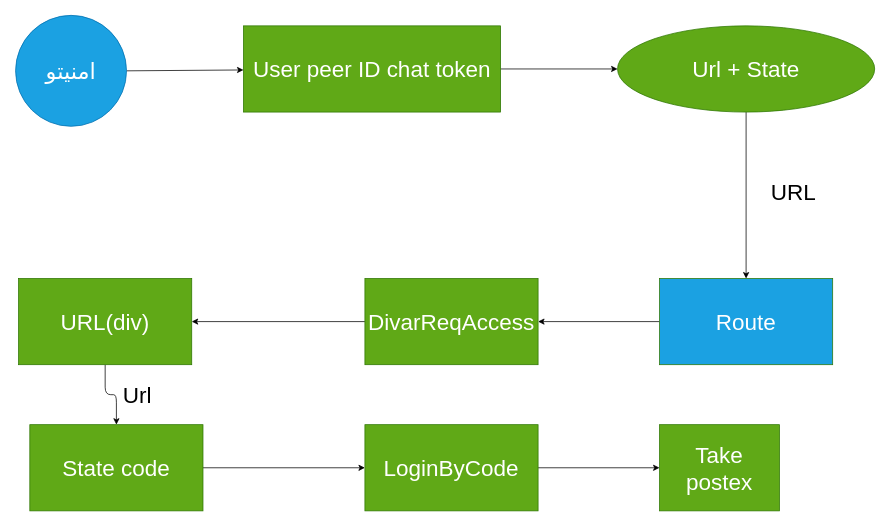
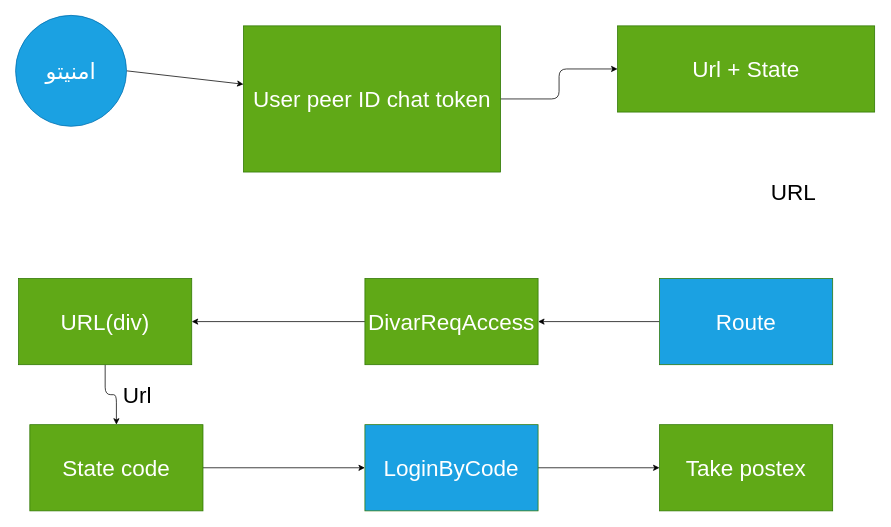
(372, 69) -> (372, 99)
(746, 69) -> (746, 69)
(746, 272) -> none
(452, 468) -> (452, 468)
(720, 468) -> (746, 468)
